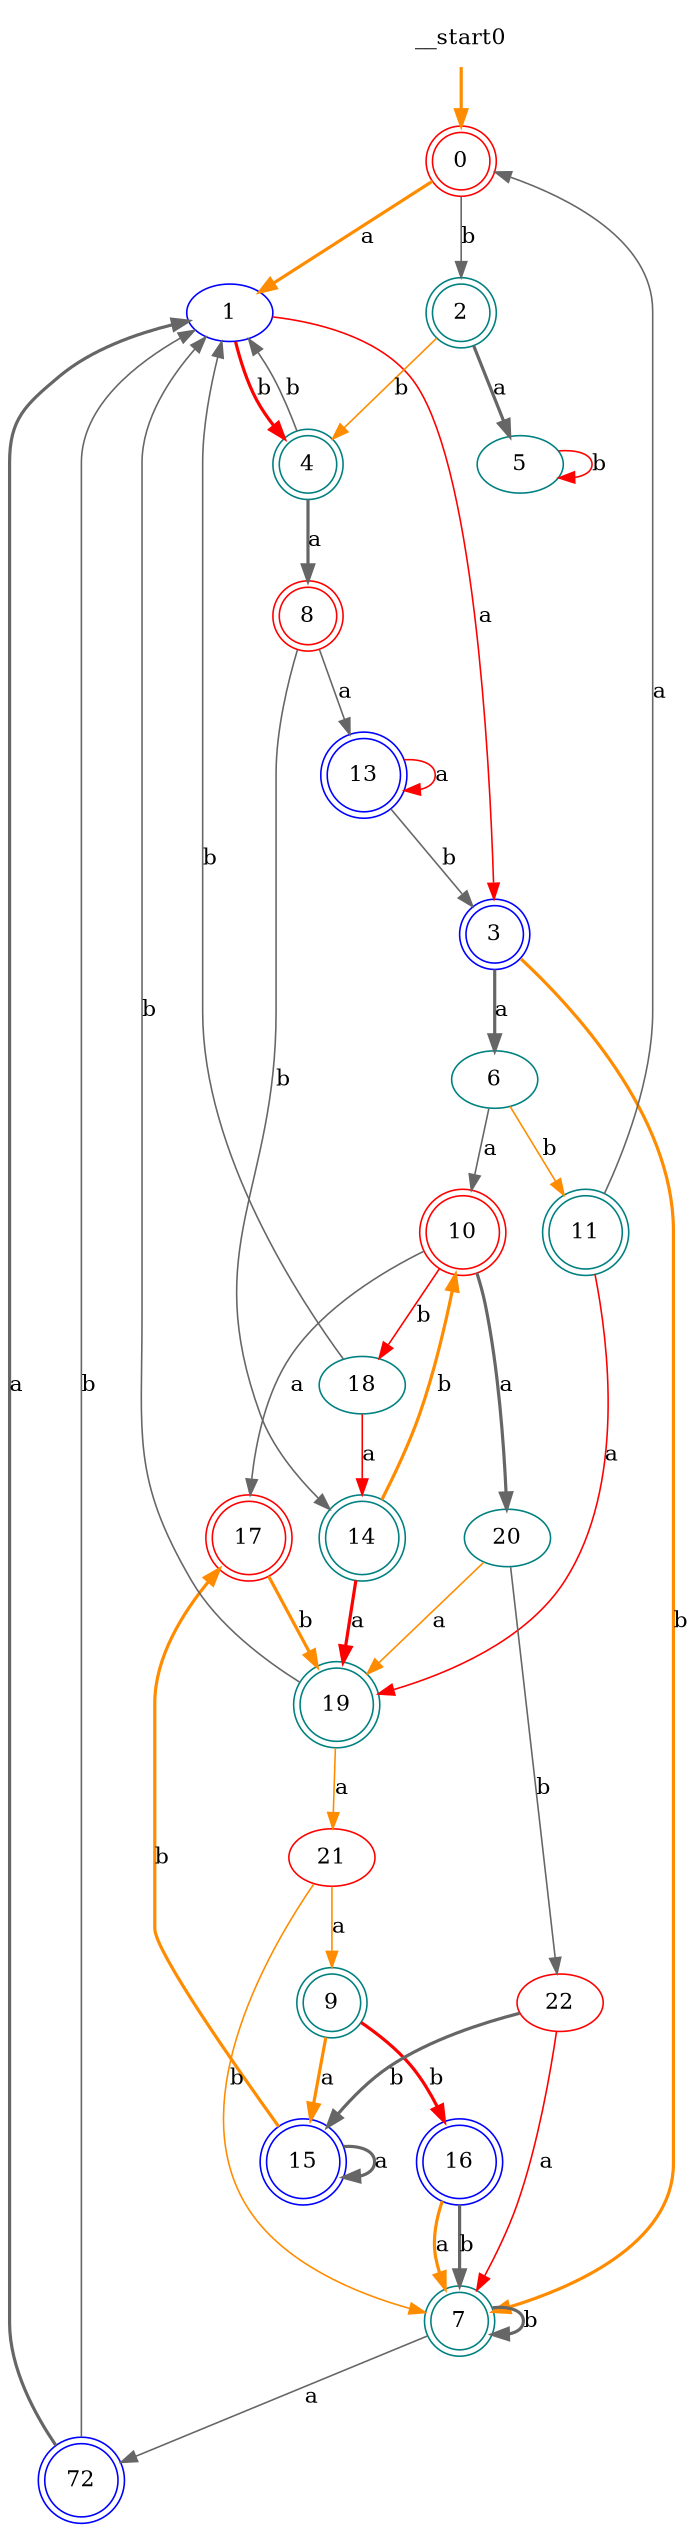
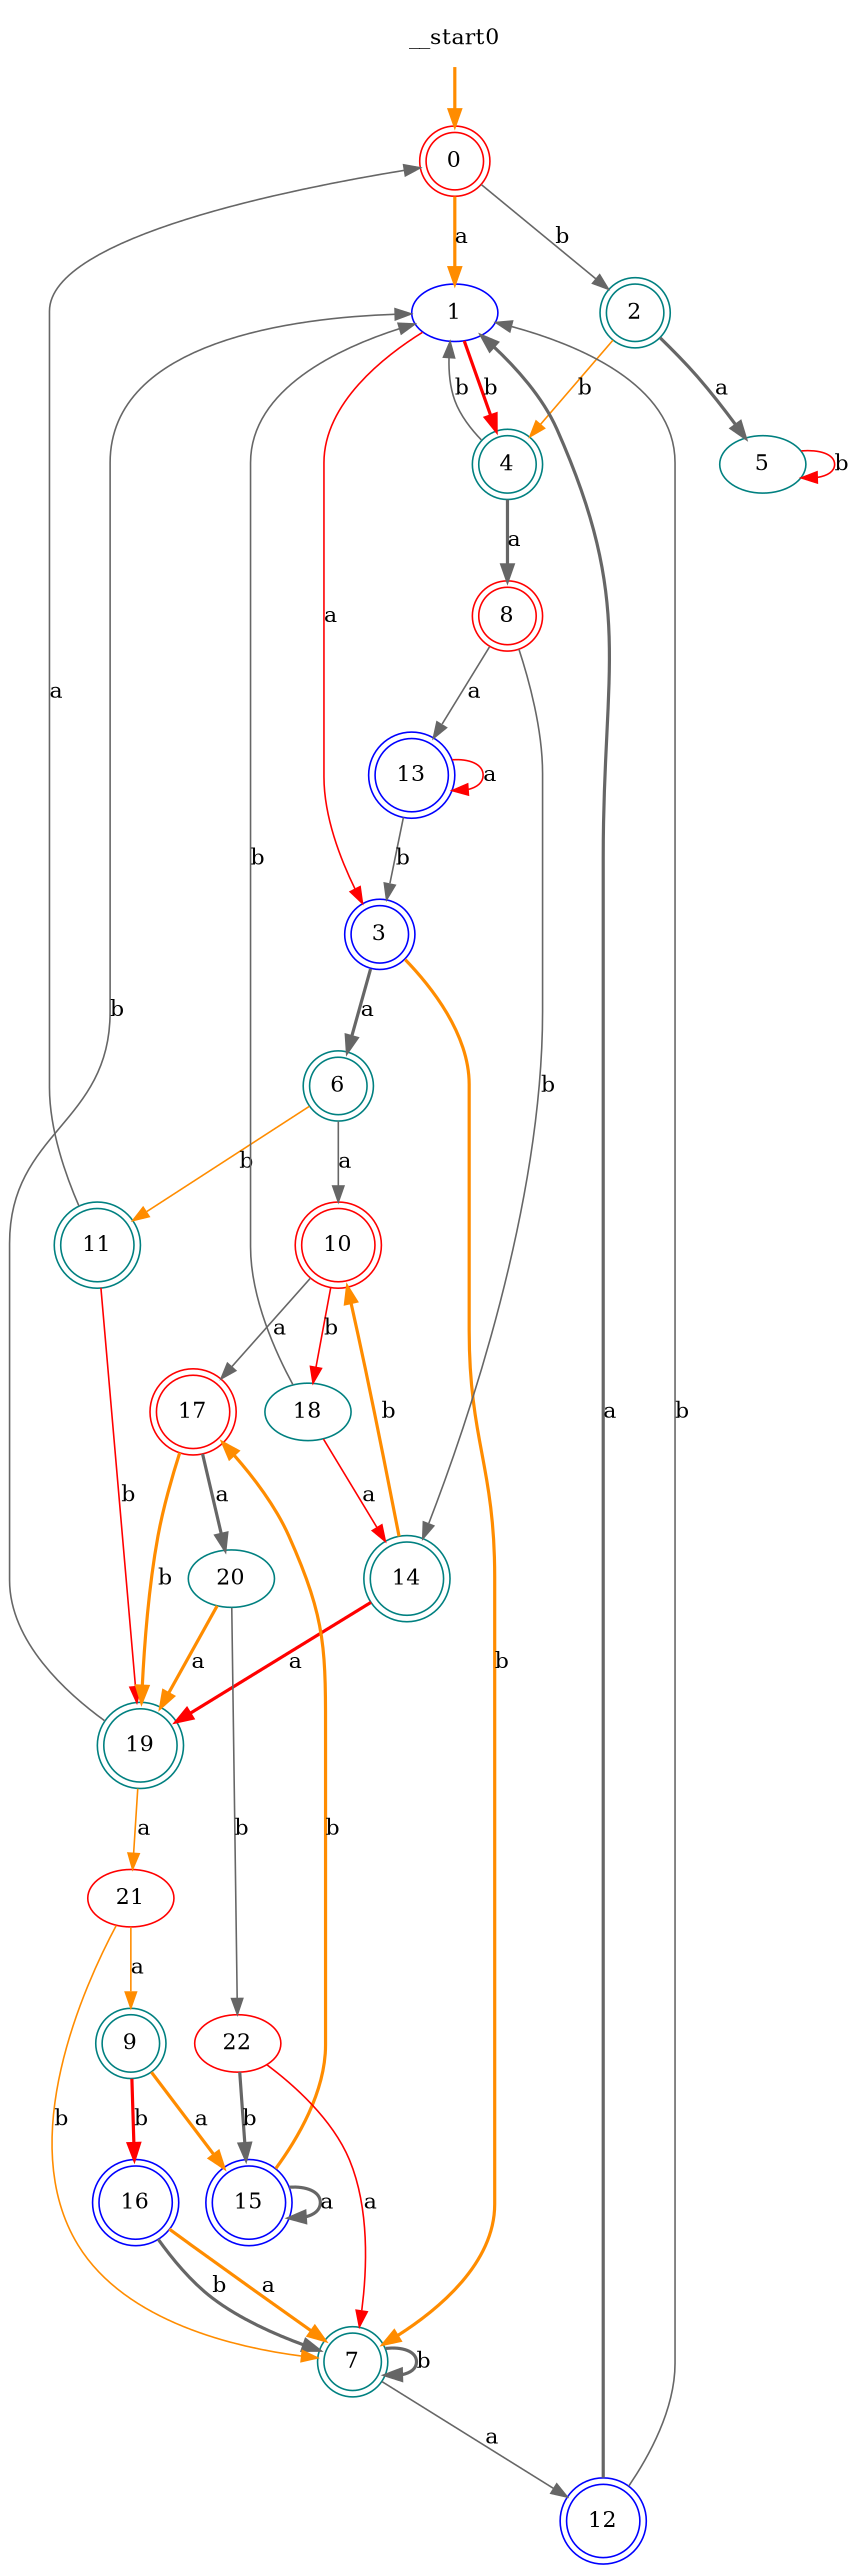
(495, 1080) -> (338, 1086)
(497, 1382) -> (212, 1494)
(612, 1455) -> (129, 1495)
(431, 1613) -> (193, 1649)
(81, 2480) -> (603, 2521)
